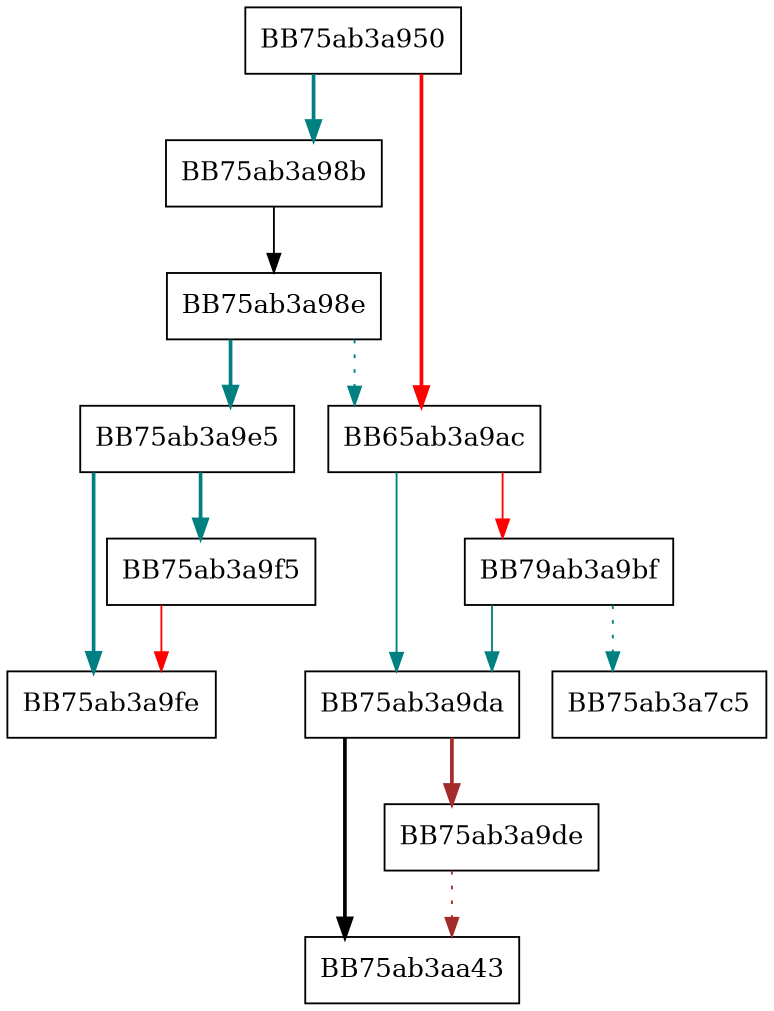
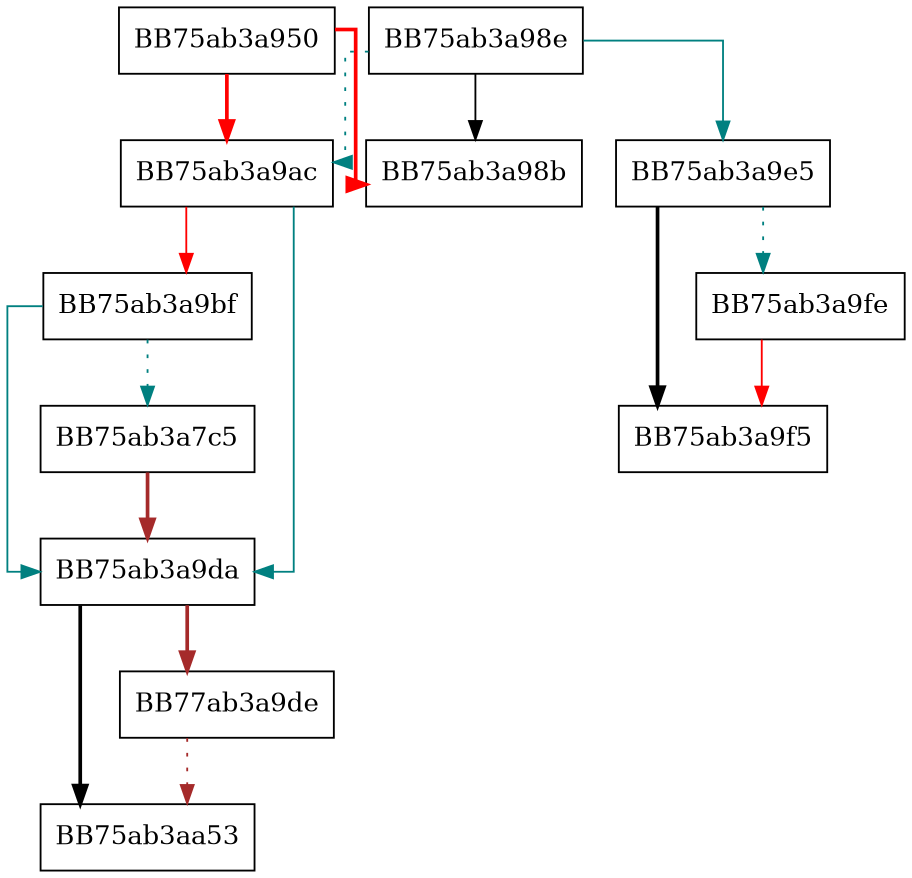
(314, 98) -> (356, 97)
(274, 230) -> (475, 98)
(231, 363) -> (694, 41)
(434, 439) -> (227, 173)
none -> (148, 496)
(201, 496) -> (658, 297)
(94, 563) -> (763, 230)
(569, 572) -> (148, 306)
(161, 629) -> (762, 363)
(492, 837) -> (227, 705)
(412, 970) -> (148, 837)
